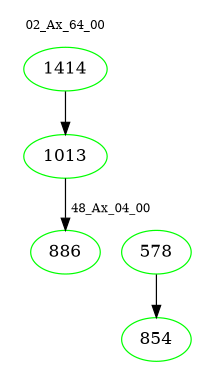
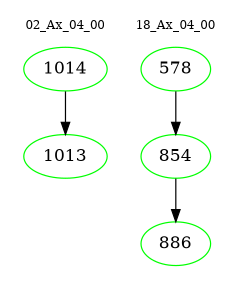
(65, 26) -> (65, 26)
(65, 69) -> (65, 69)
(65, 205) -> (176, 194)
(111, 209) -> (176, 26)
